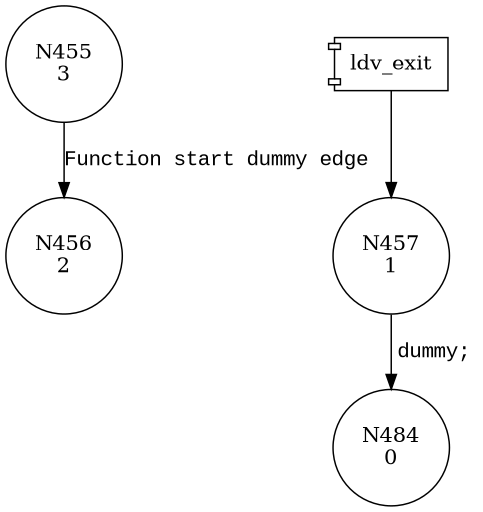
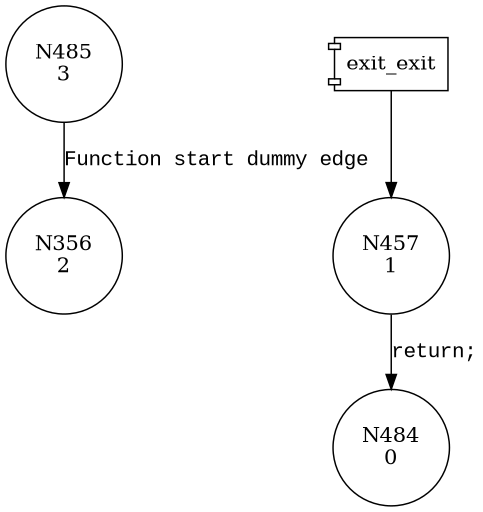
(64, 64) -> (64, 64)
(391, 64) -> (391, 64)
(64, 256) -> (64, 256)
(434, 352) -> (434, 352)
